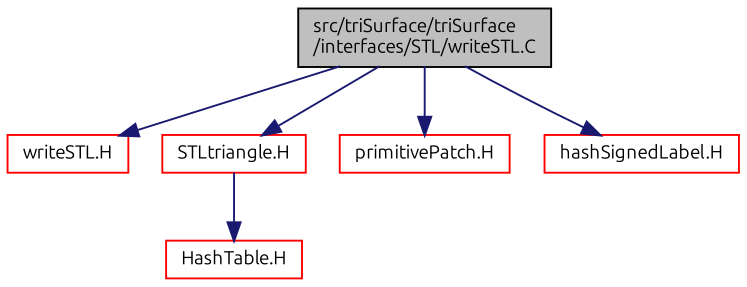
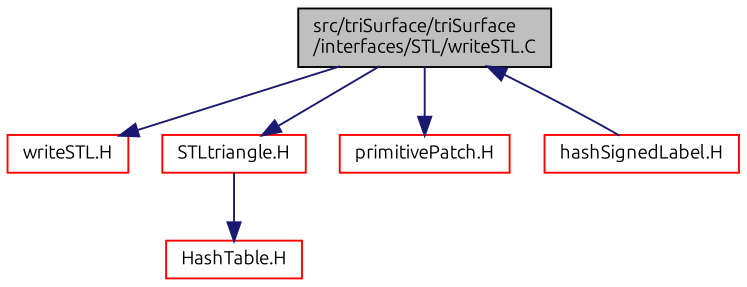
(524, 98) -> (562, 104)
